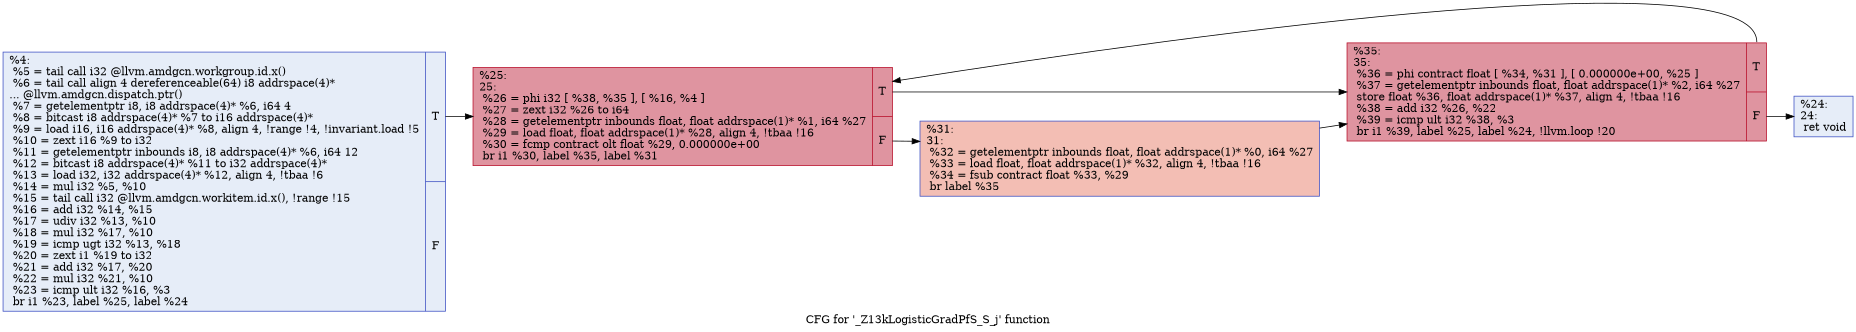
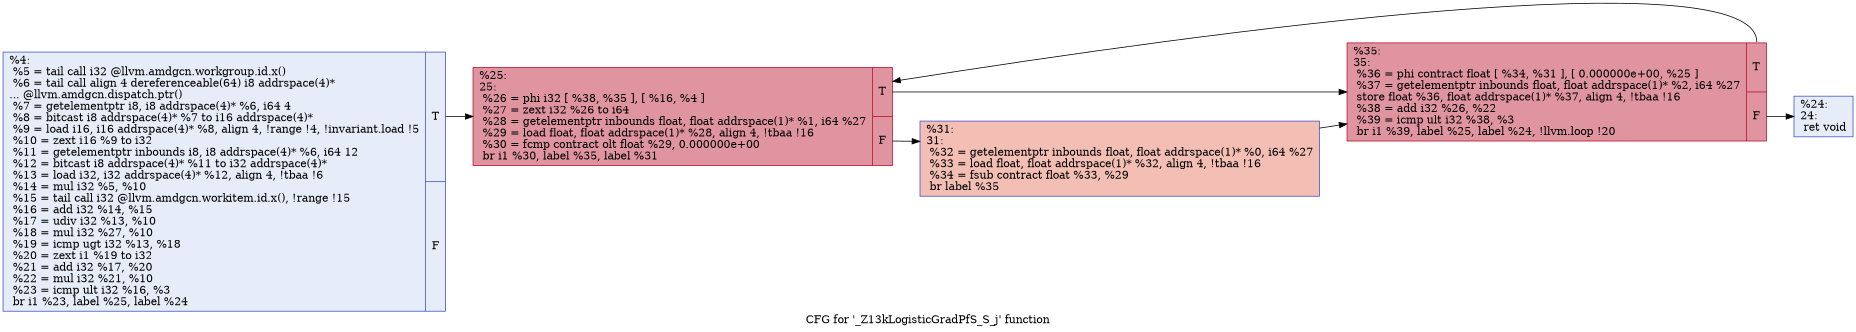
(81, 233) -> (81, 233)
